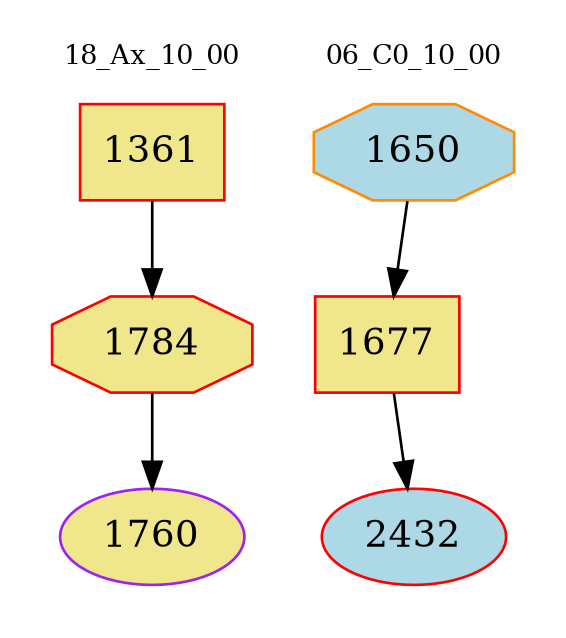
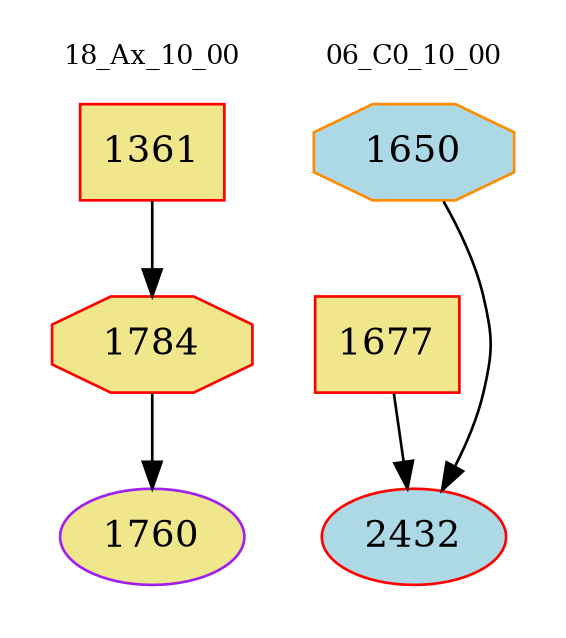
(402, 235) -> (490, 332)
